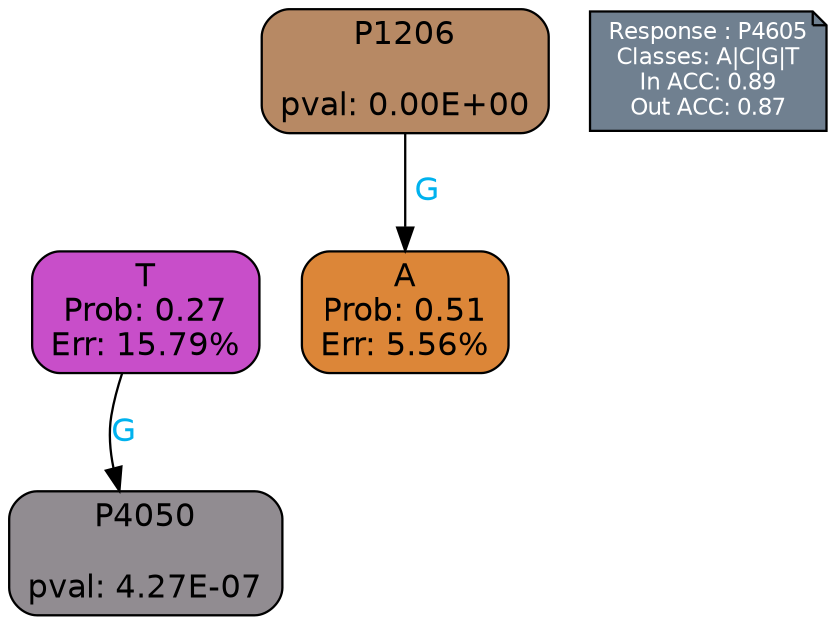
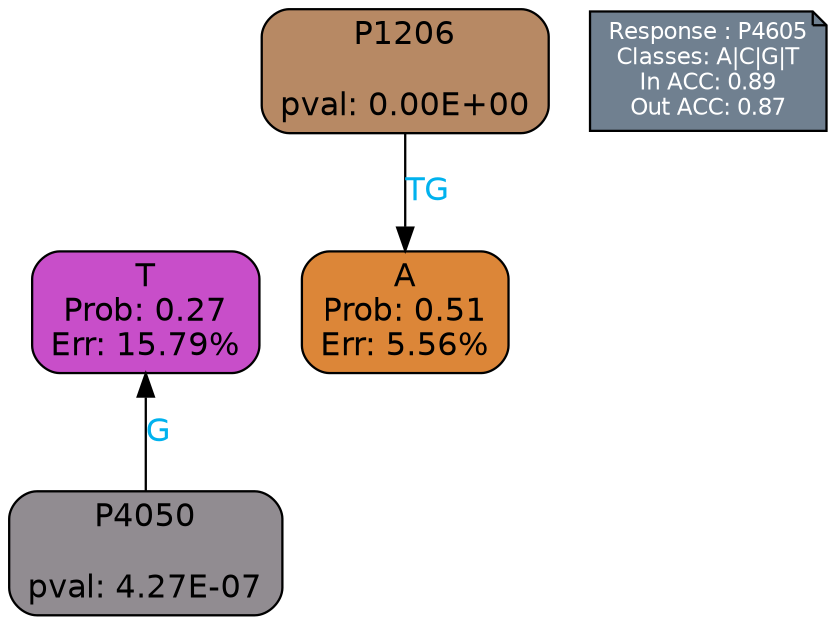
(427, 192) -> (427, 192)
(111, 420) -> (146, 444)
